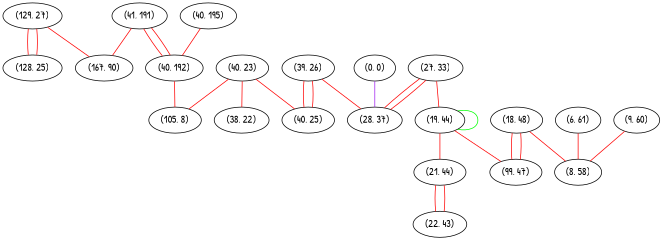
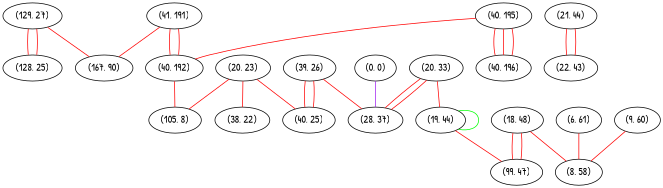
(242, 68) -> (243, 68)
(436, 68) -> (436, 68)
none -> (504, 68)
(440, 146) -> none
